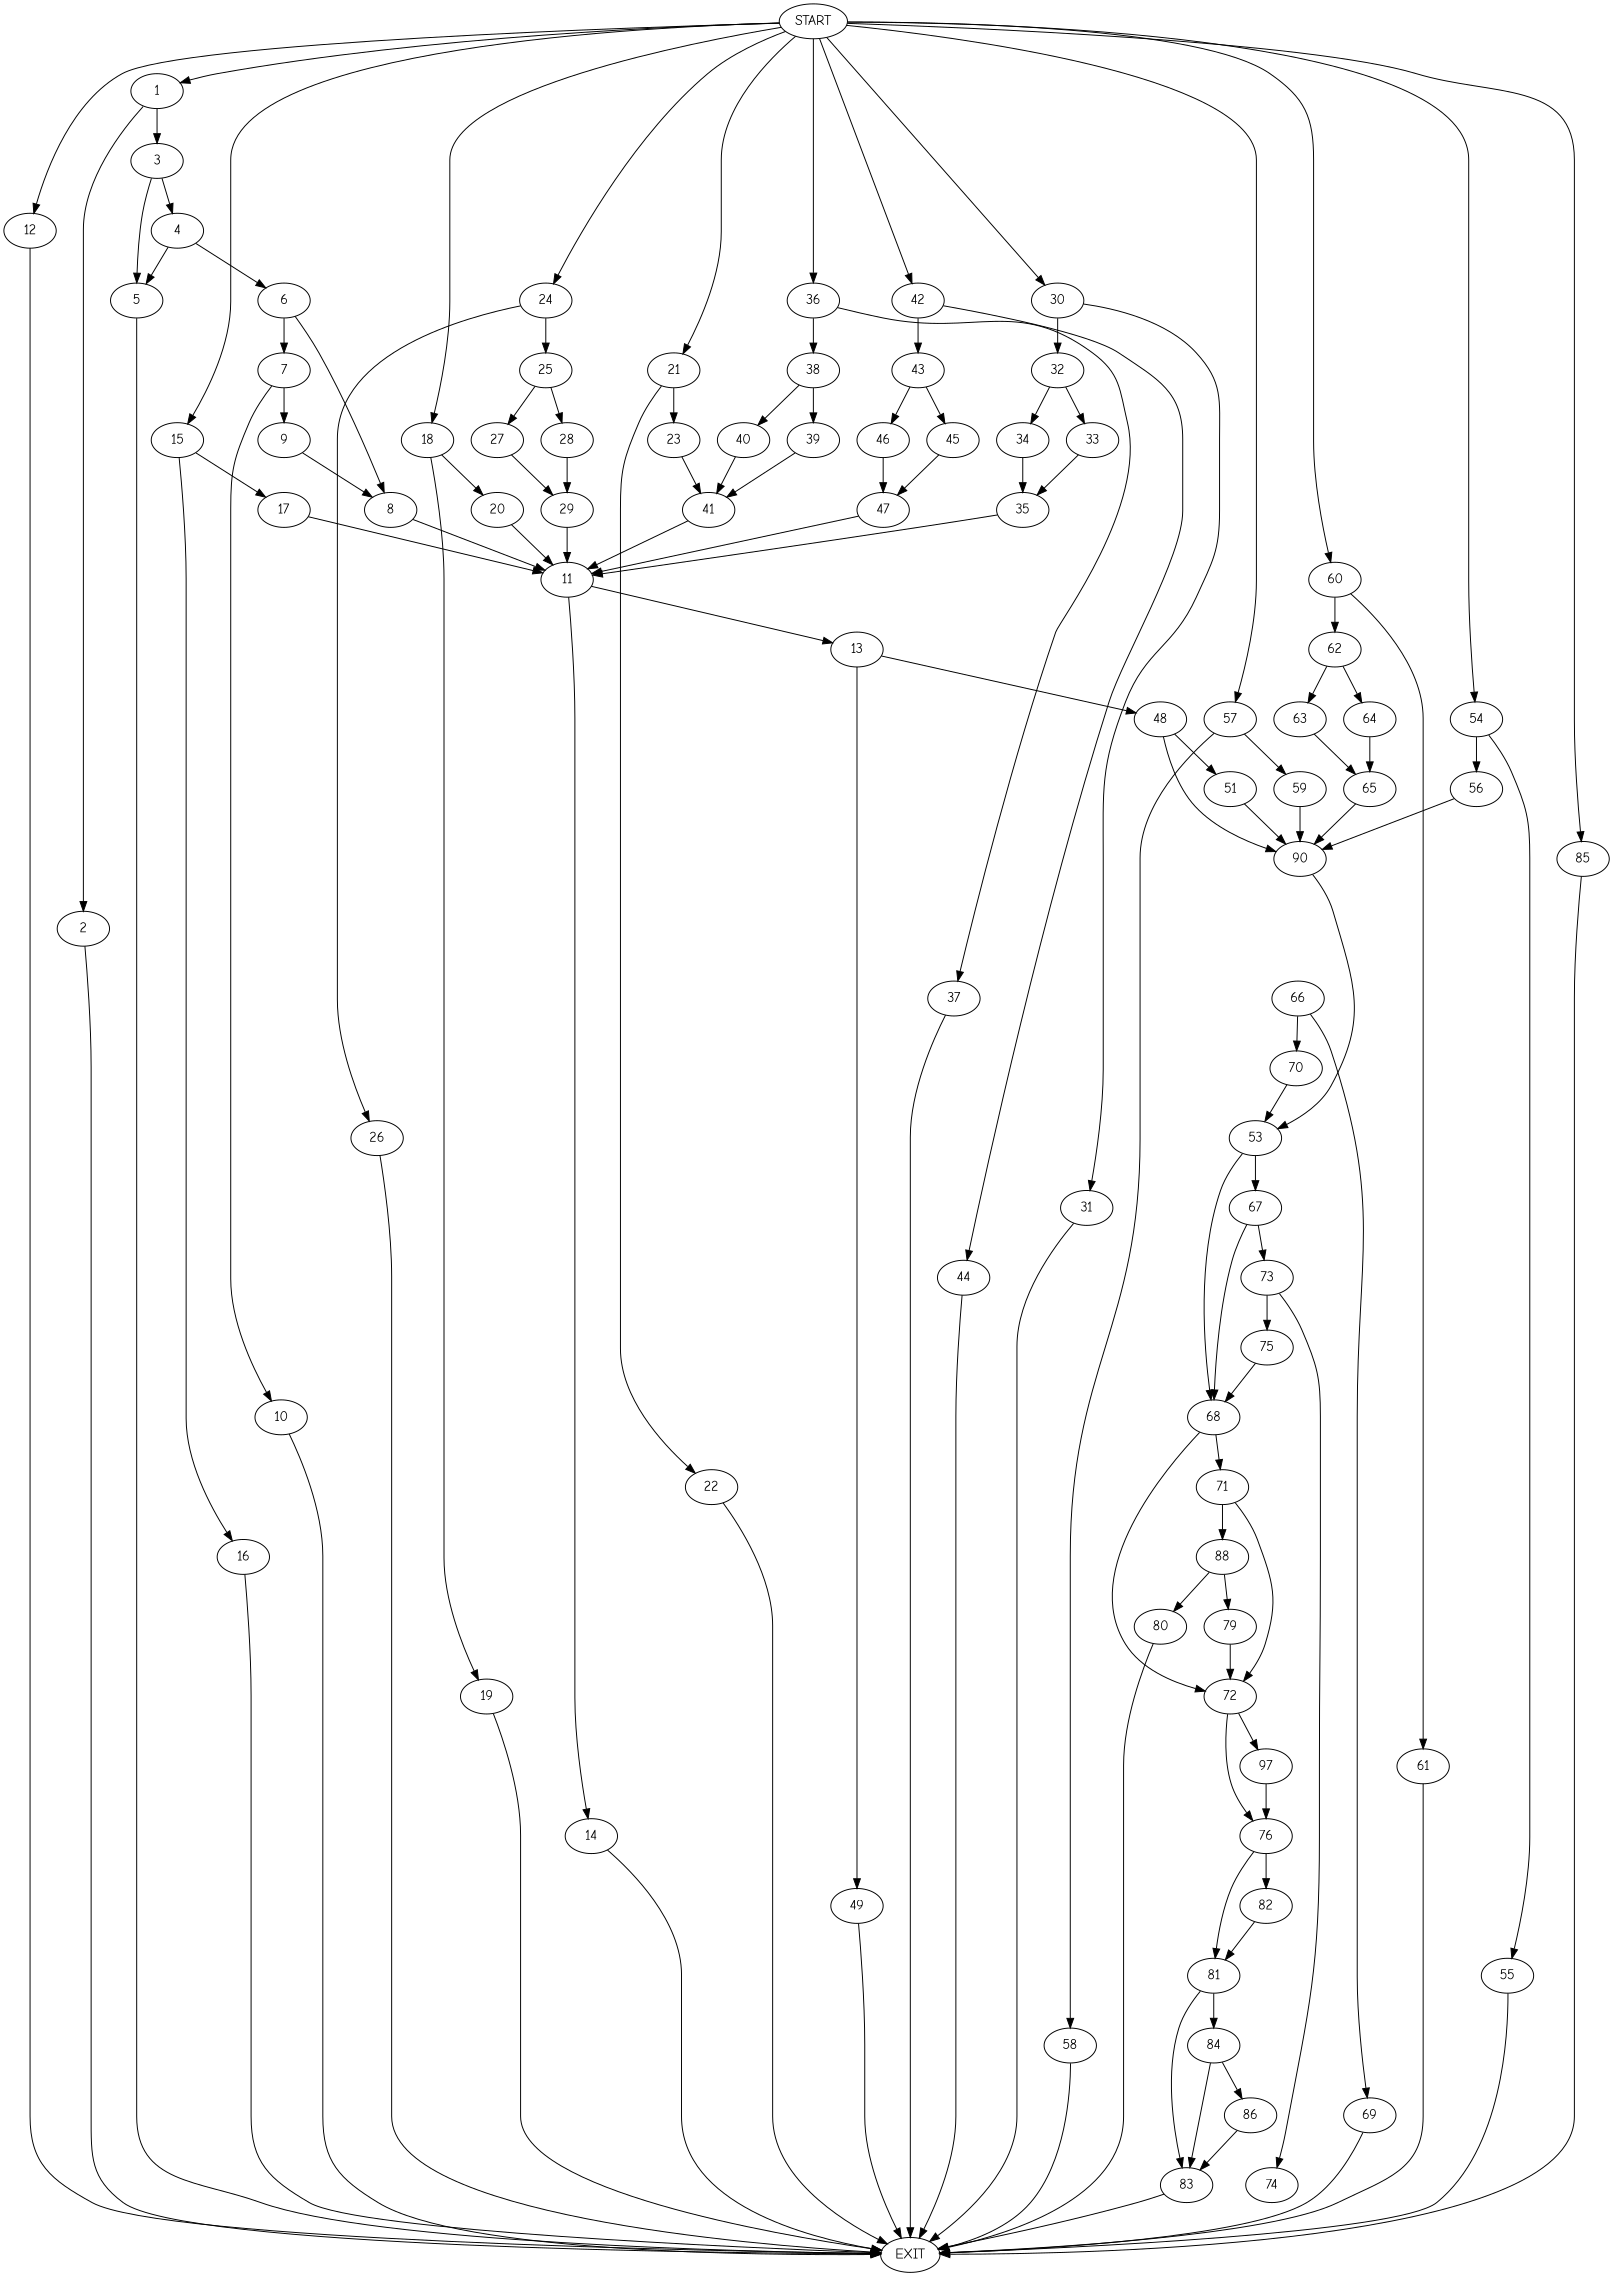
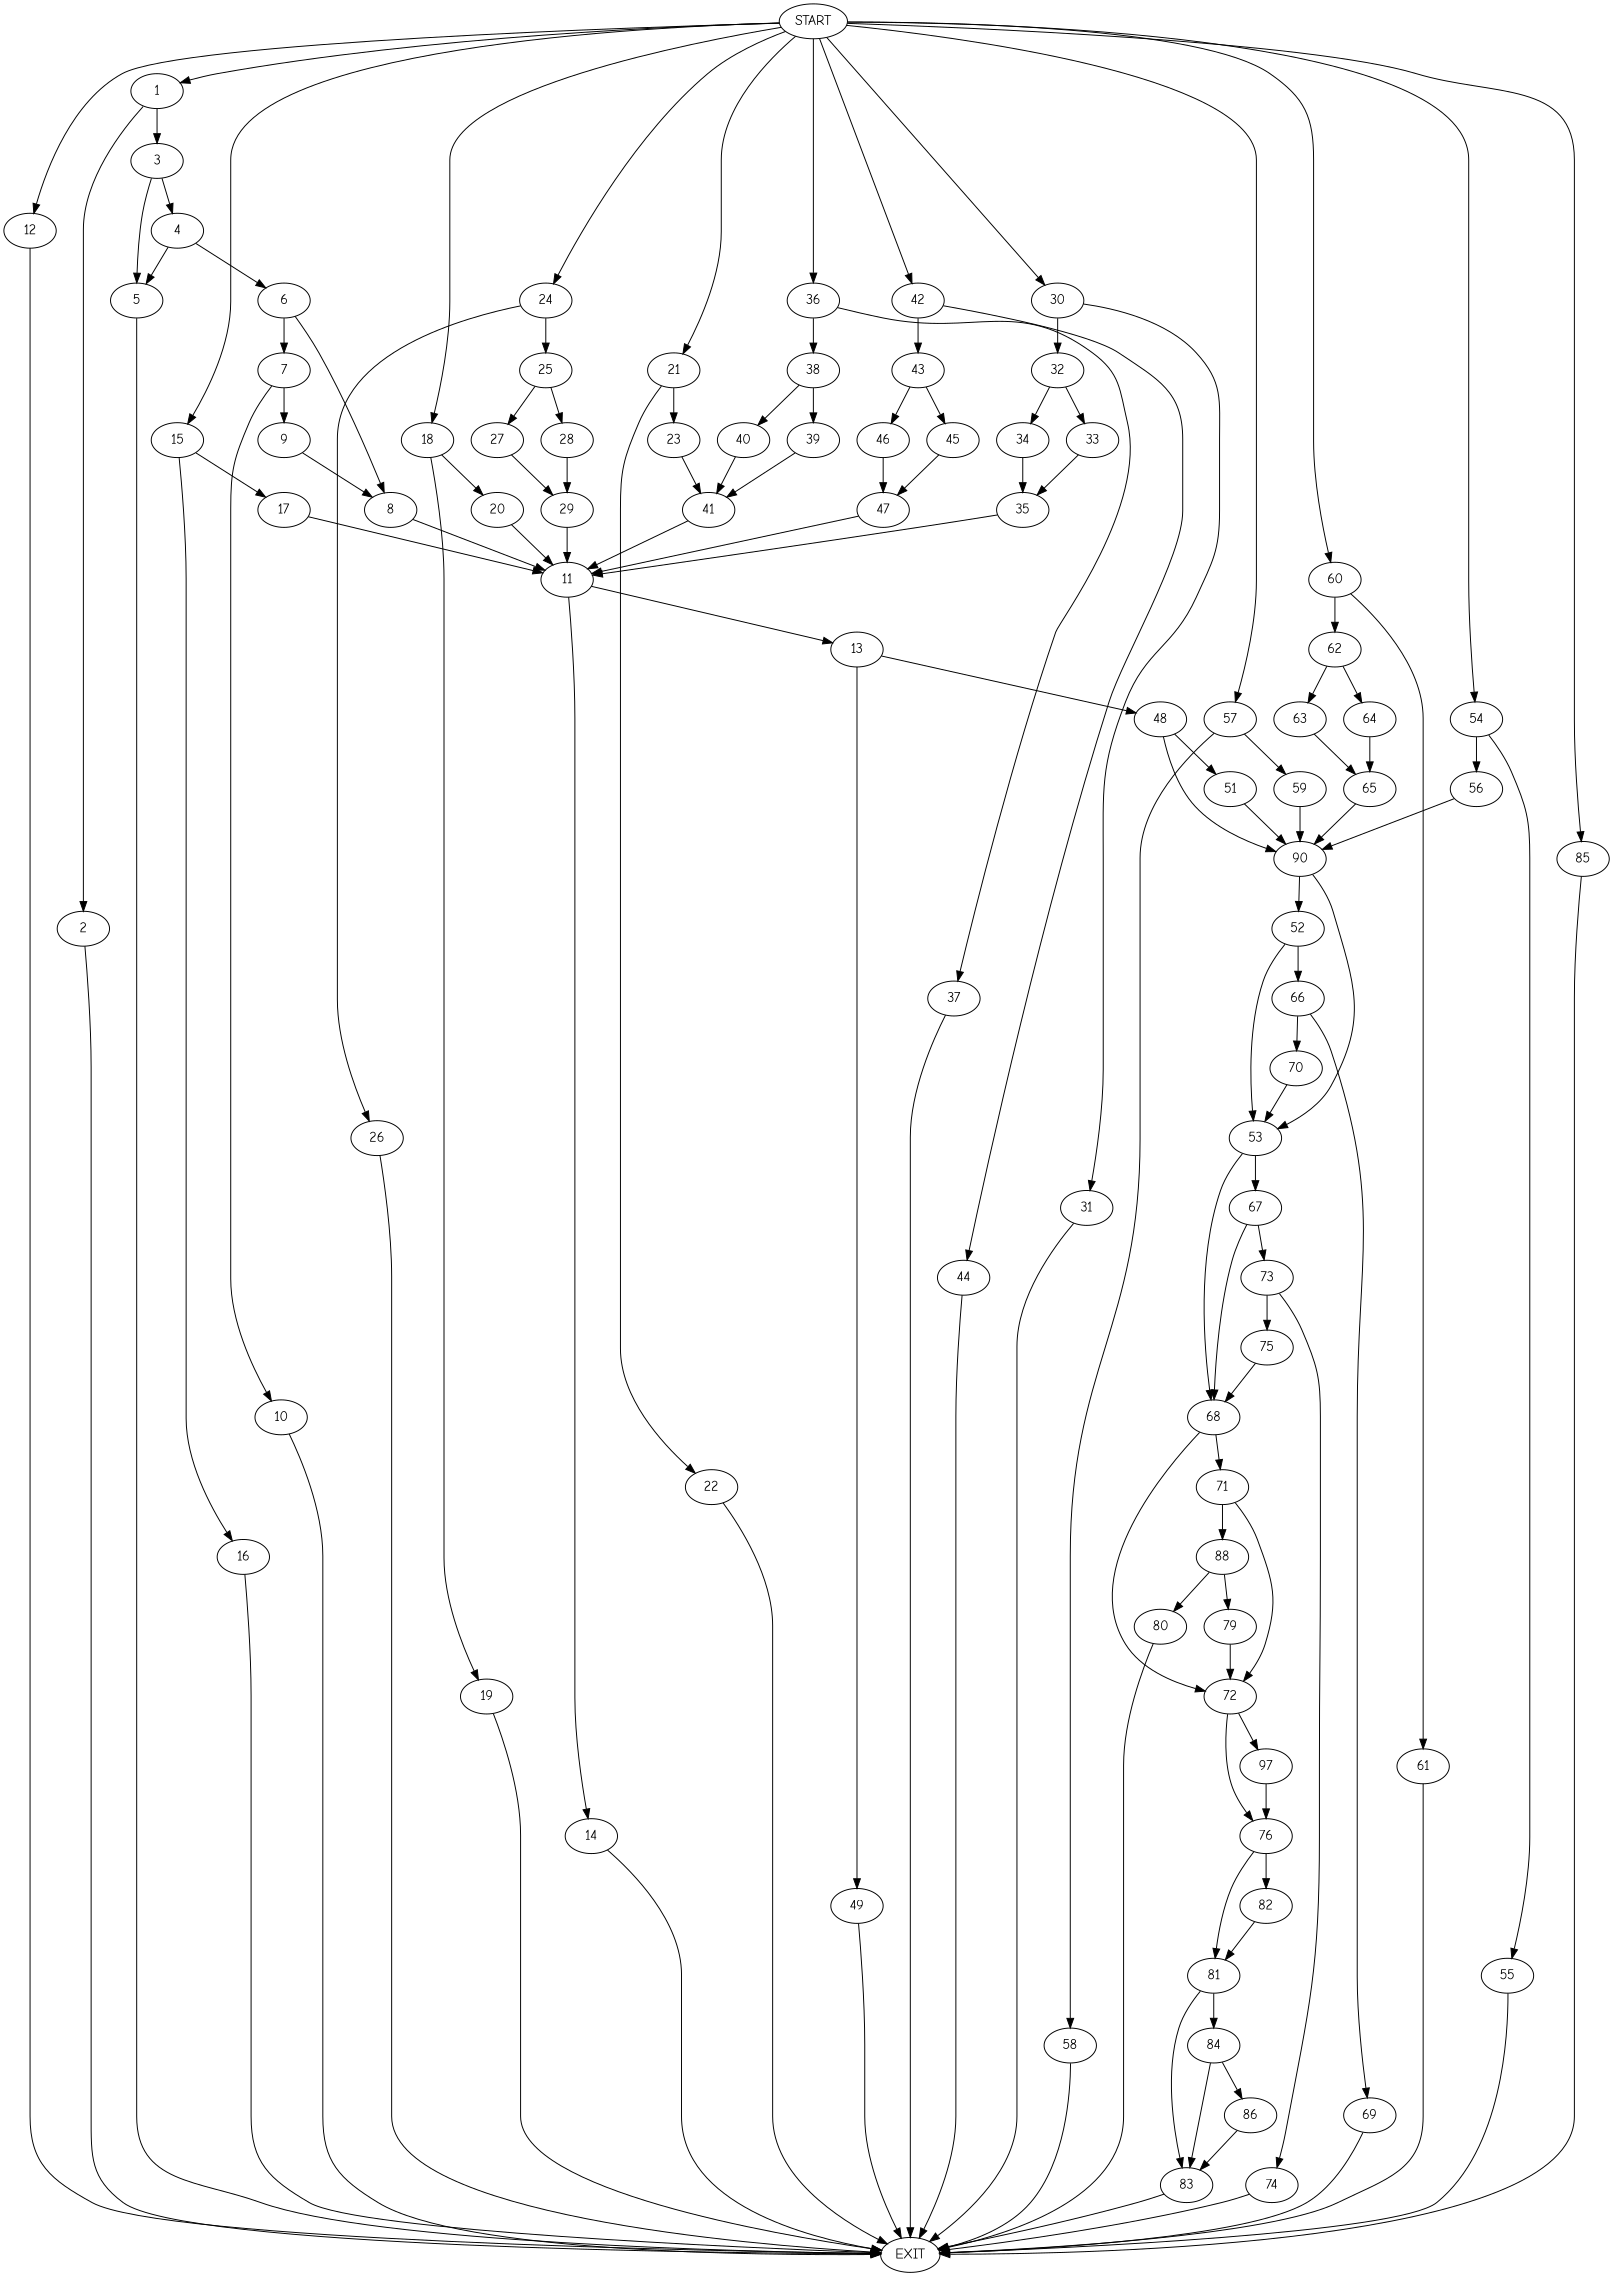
none -> (1298, 929)
none -> (1100, 2227)
